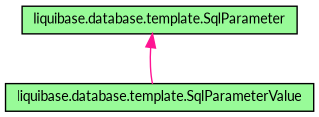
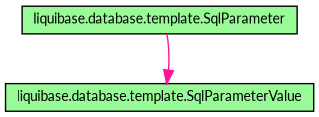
(150, 66) -> (169, 52)
